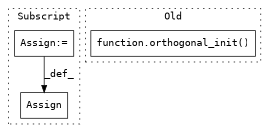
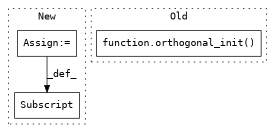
(44, 17) -> (47, 17)
(44, 105) -> (47, 105)
